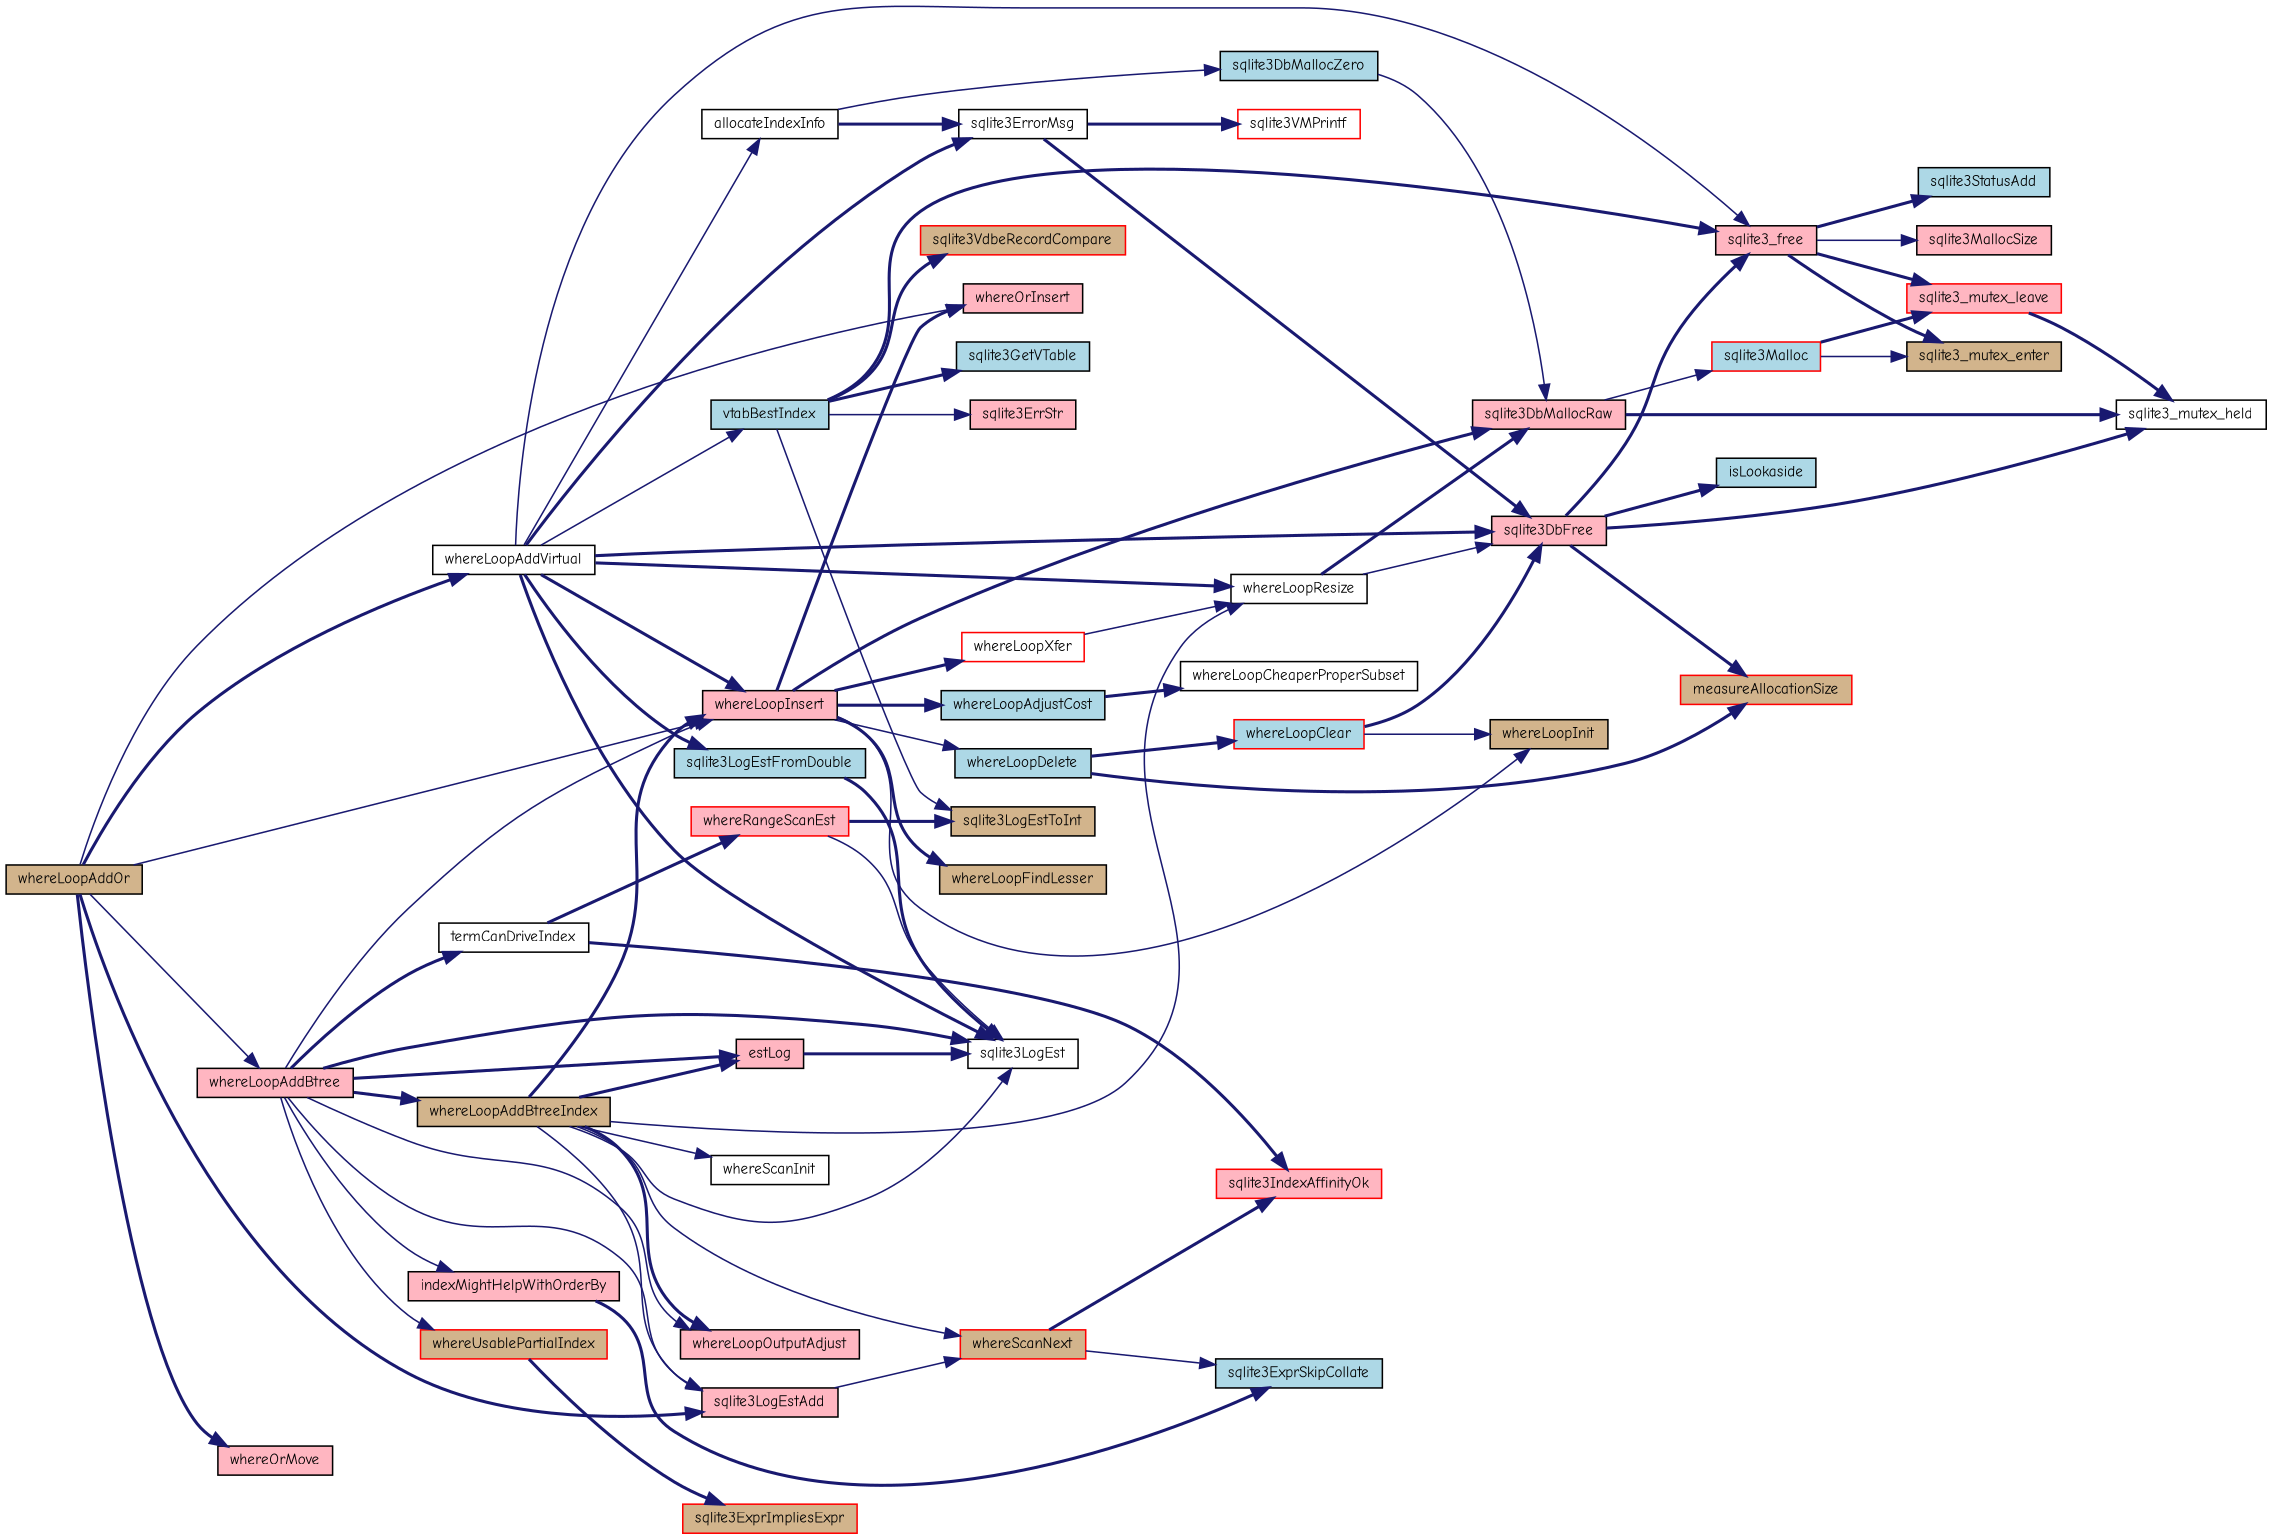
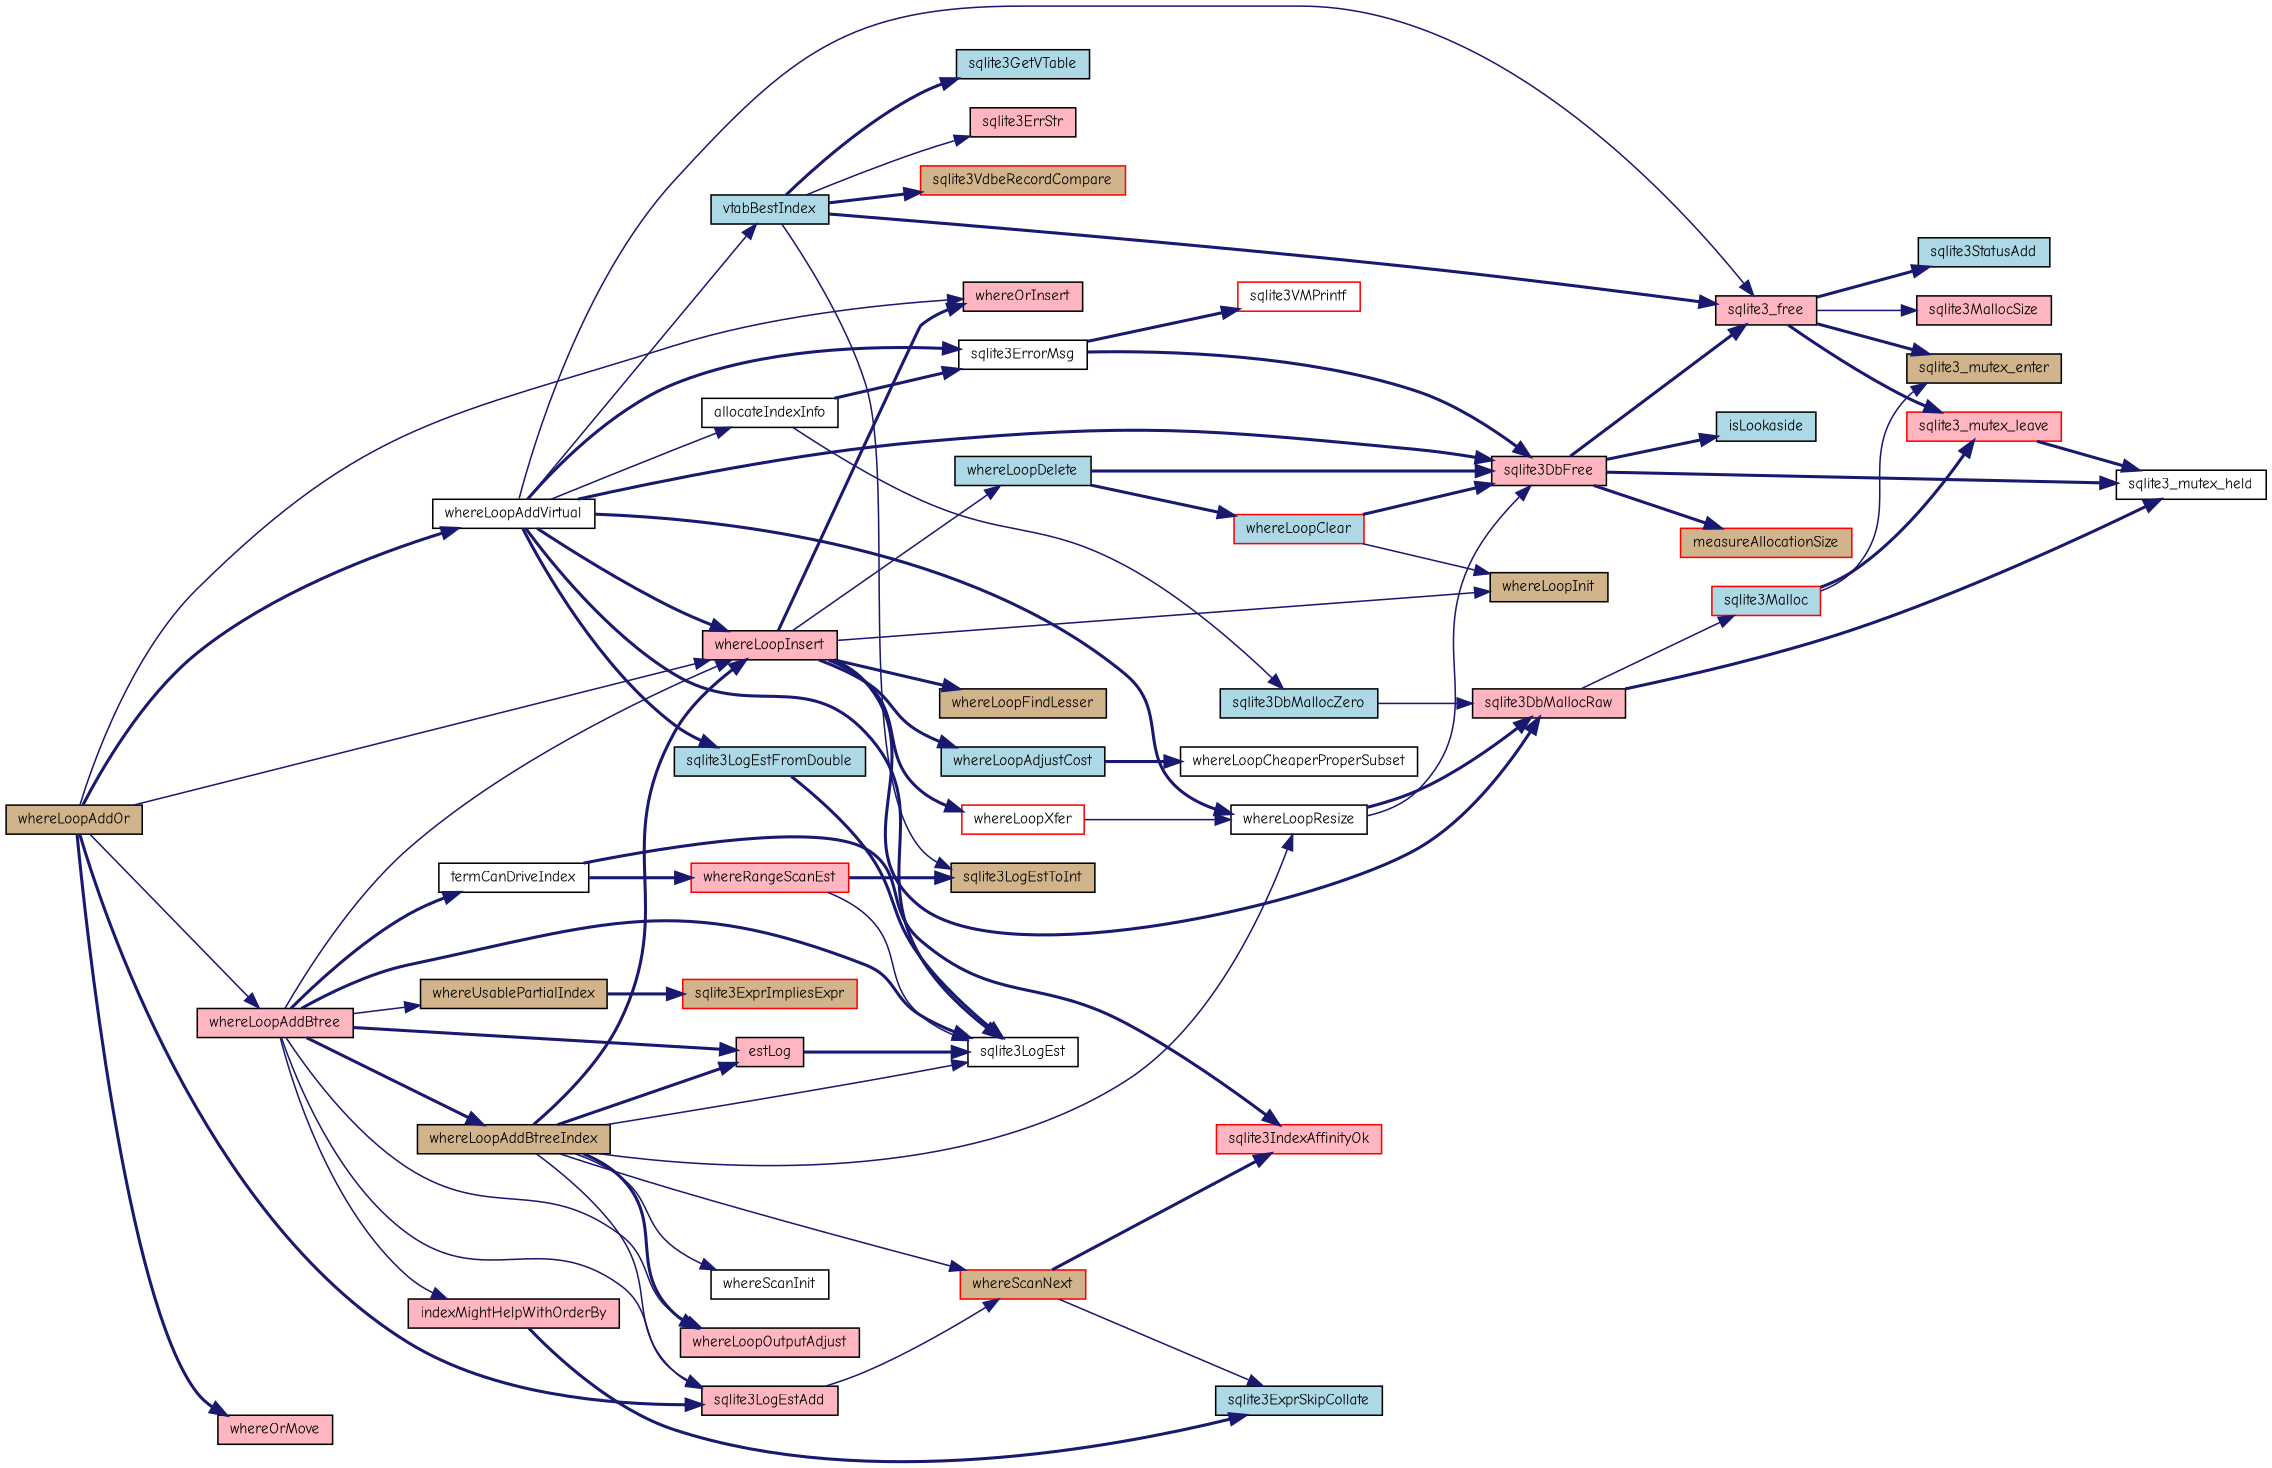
(1418, 790) -> (1284, 471)
(514, 1344) -> (514, 994)
